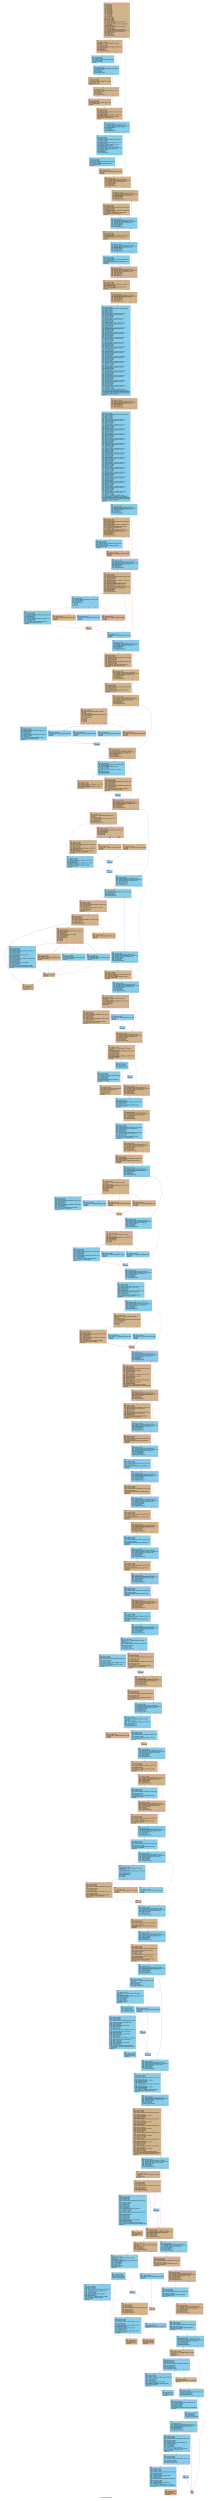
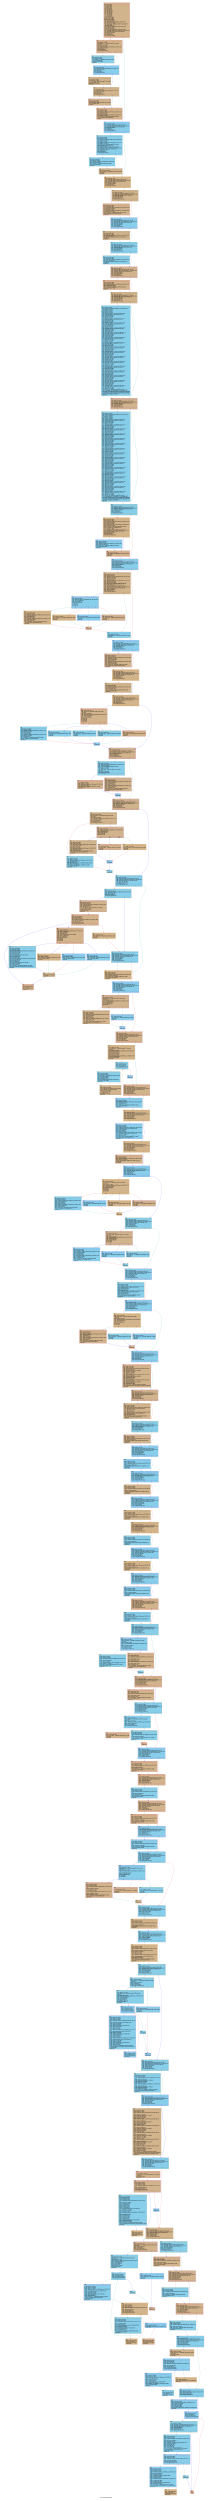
(37, 618) -> (37, 618)
